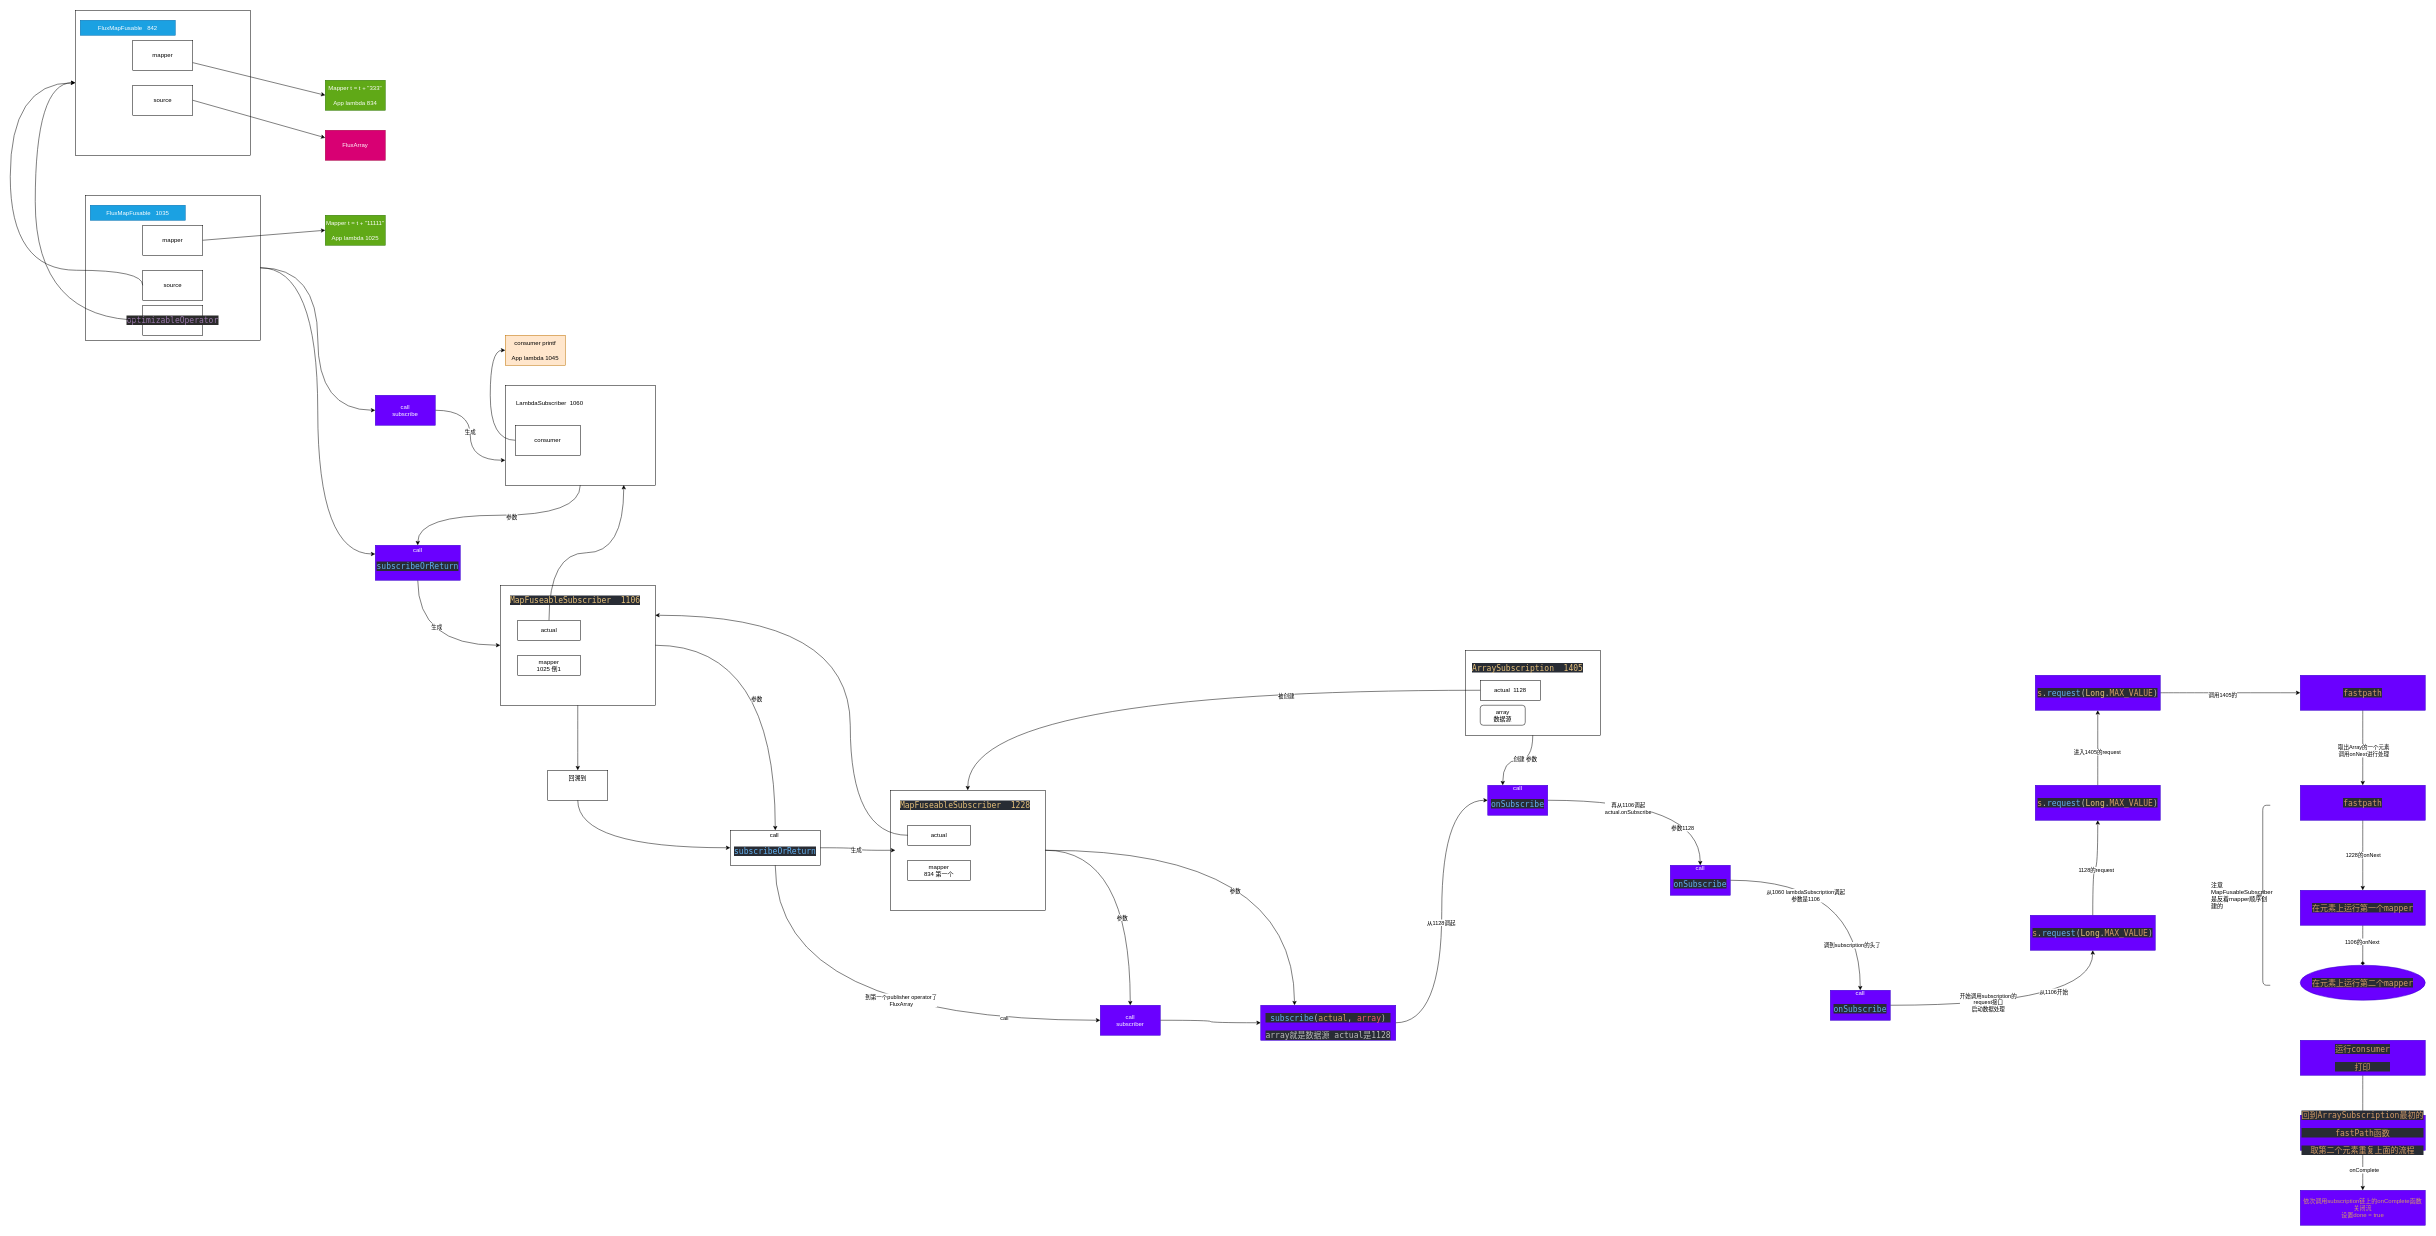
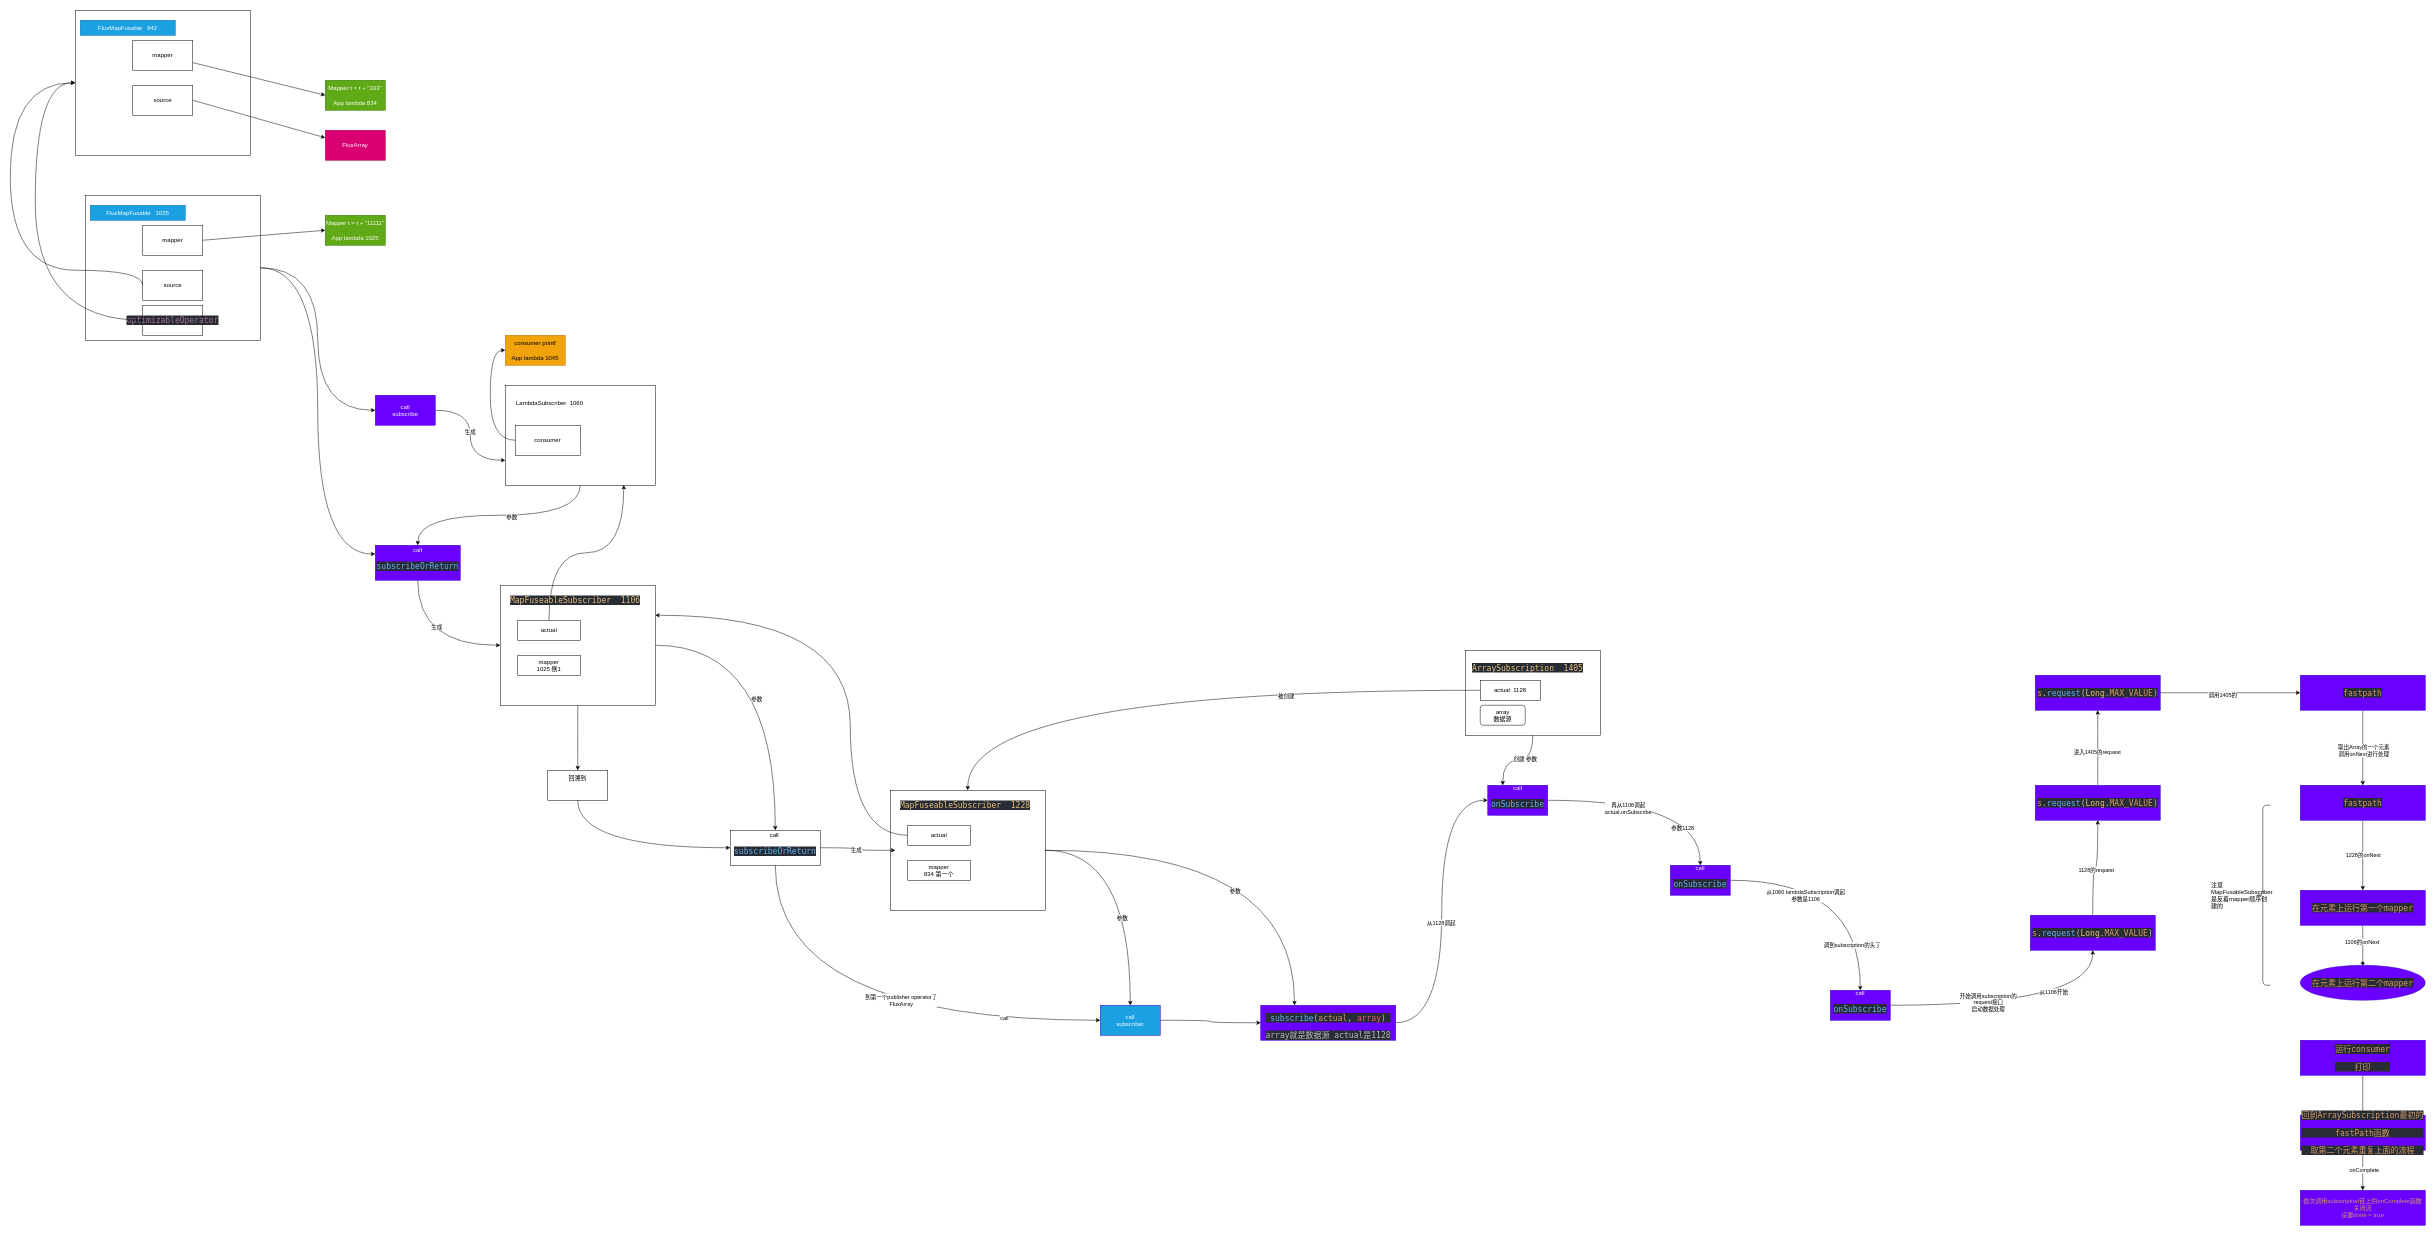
(535, 350) -> (535, 350)
(1130, 1020) -> (1130, 1020)
